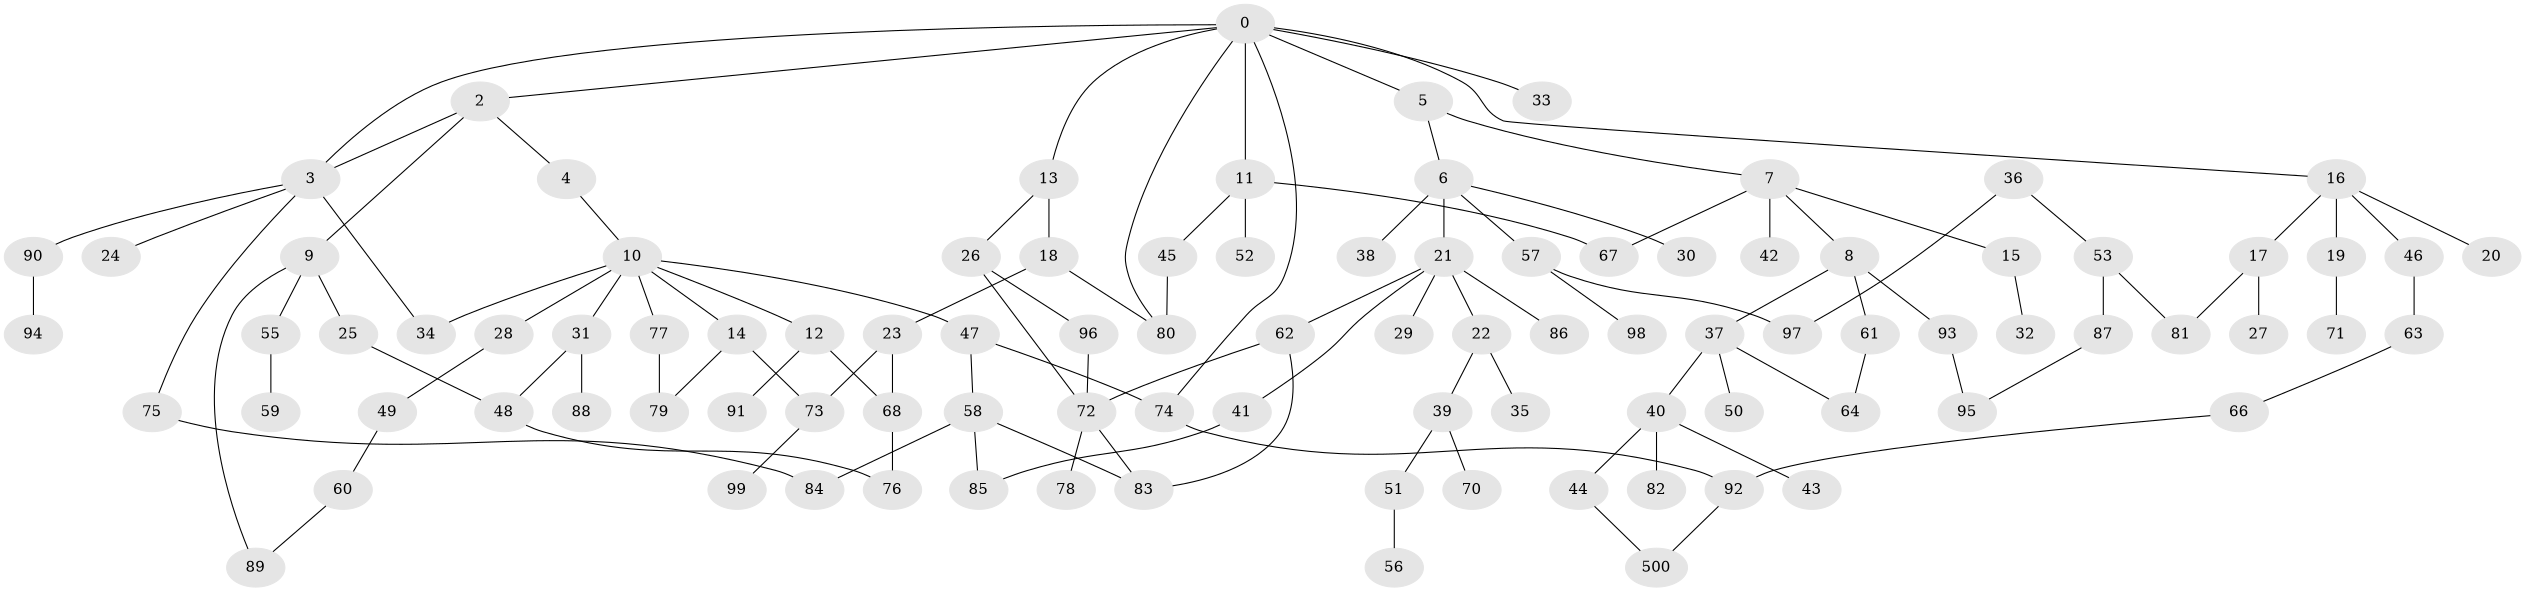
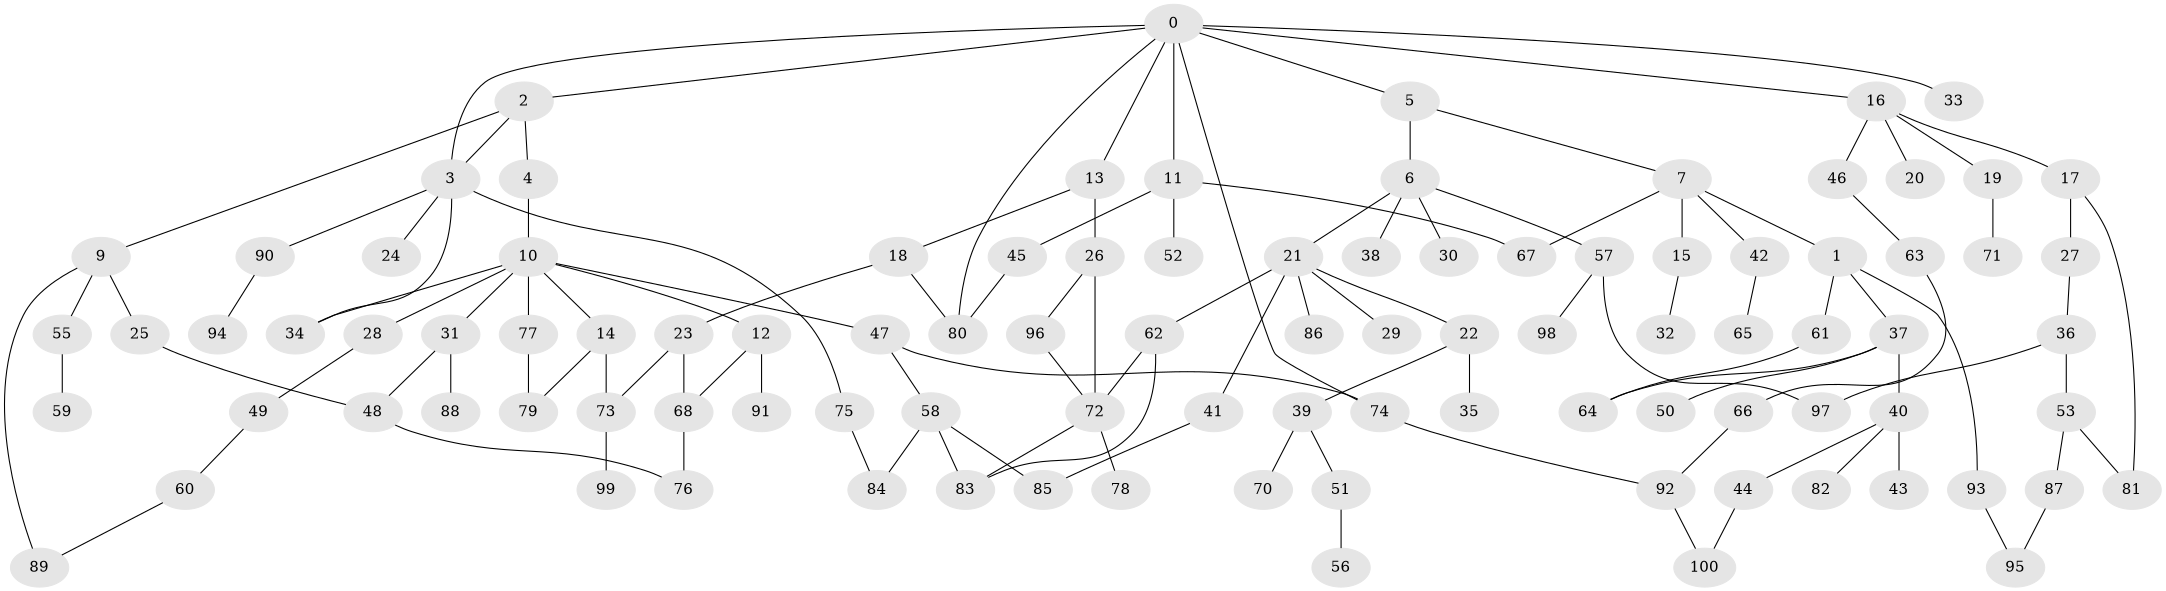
(1850, 257) -> (1837, 257)
none -> (2068, 296)
none -> (1744, 335)
(1657, 568) -> (1705, 568)
